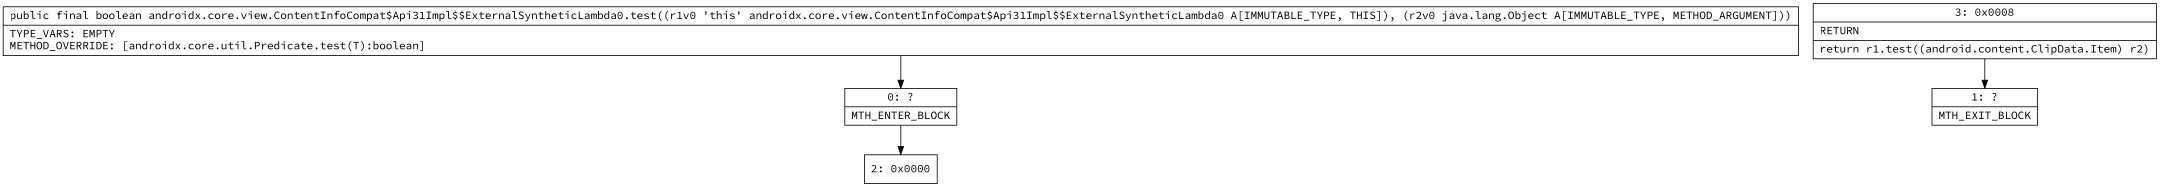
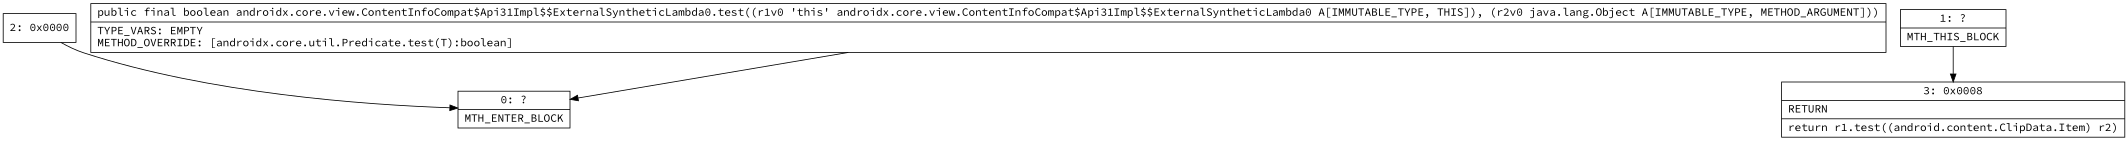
(1985, 70) -> (1953, 60)
(1985, 116) -> (1953, 37)
(901, 136) -> (252, 90)
